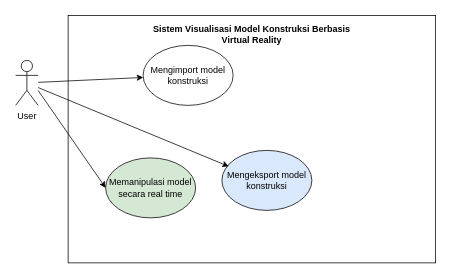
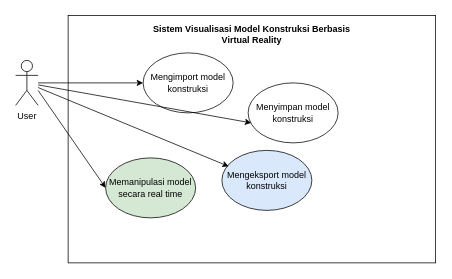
(188, 75) -> (188, 83)
none -> (142, 103)
none -> (293, 113)
